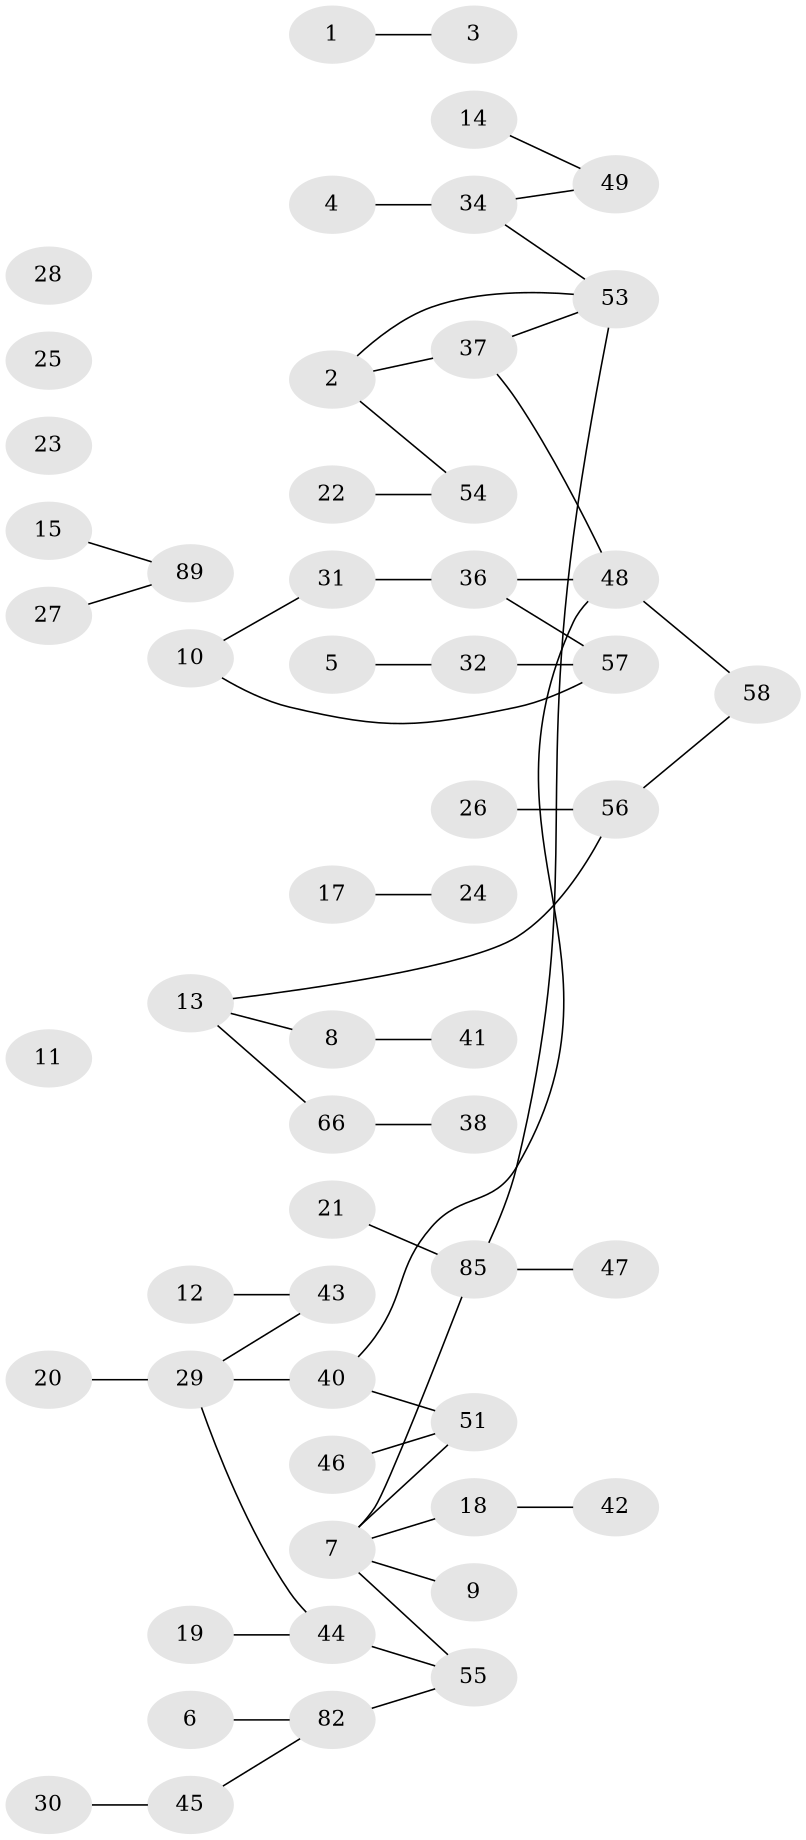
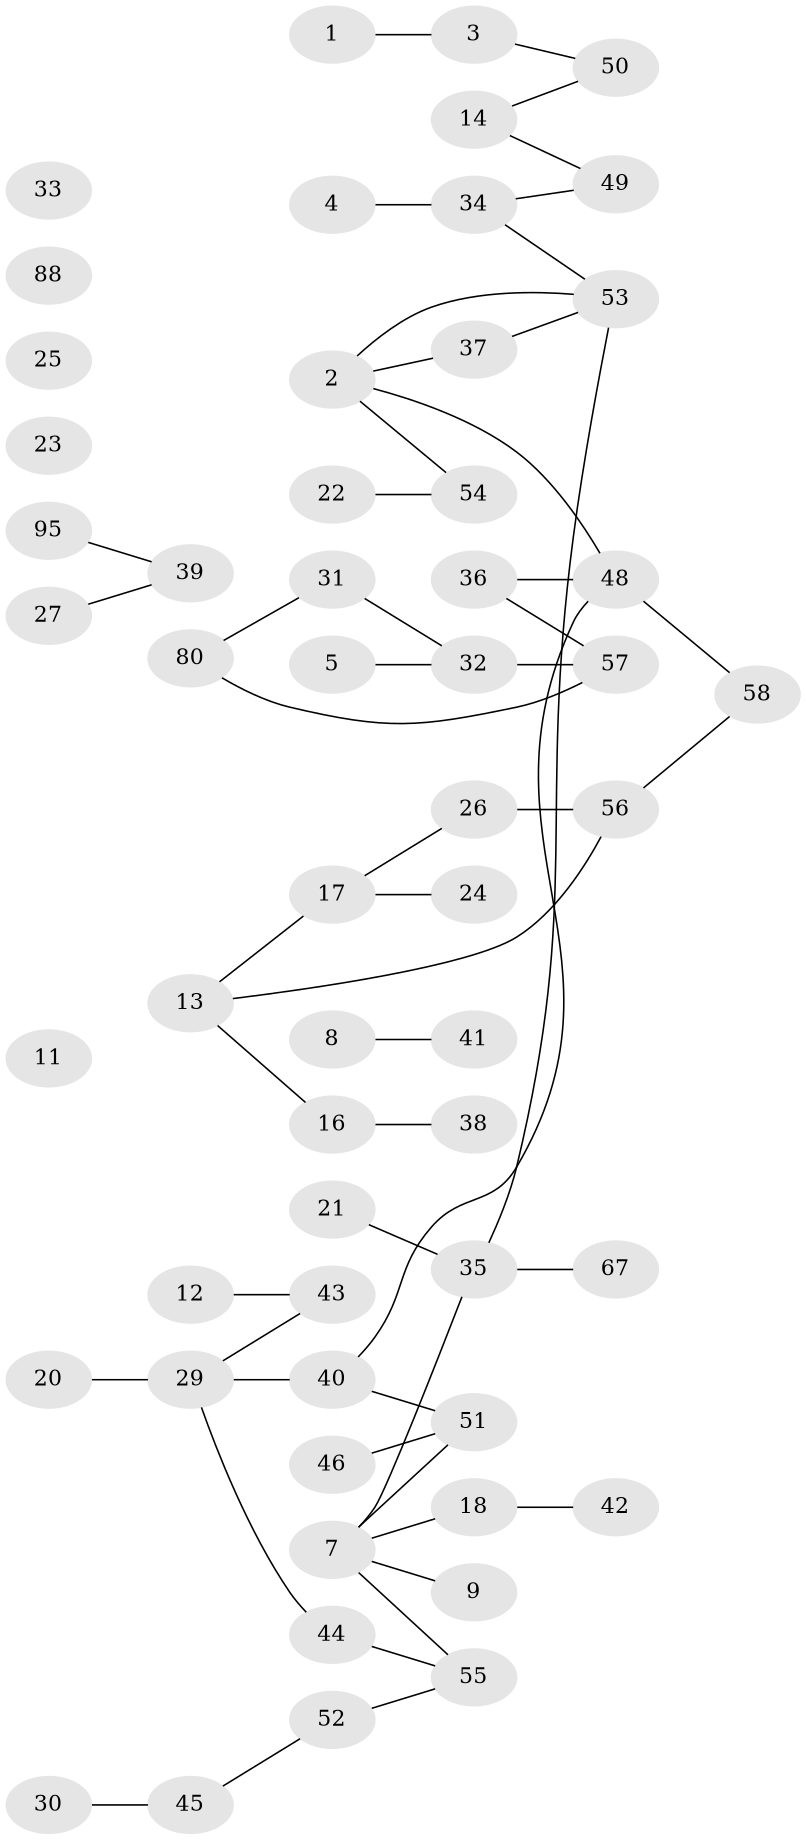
none -> (616, 68)
none -> (49, 191)
(49, 276) -> (49, 276)
(554, 461) -> (506, 445)
(49, 531) -> (49, 531)
(191, 573) -> (191, 573)
(403, 580) -> (403, 622)
(191, 658) -> (191, 658)
none -> (403, 852)
(262, 1021) -> (261, 949)
(332, 1125) -> (332, 1125)
(474, 1269) -> (474, 1269)
(616, 1269) -> (616, 1269)
(191, 1635) -> none
(191, 1720) -> none
(332, 1720) -> (332, 1720)
